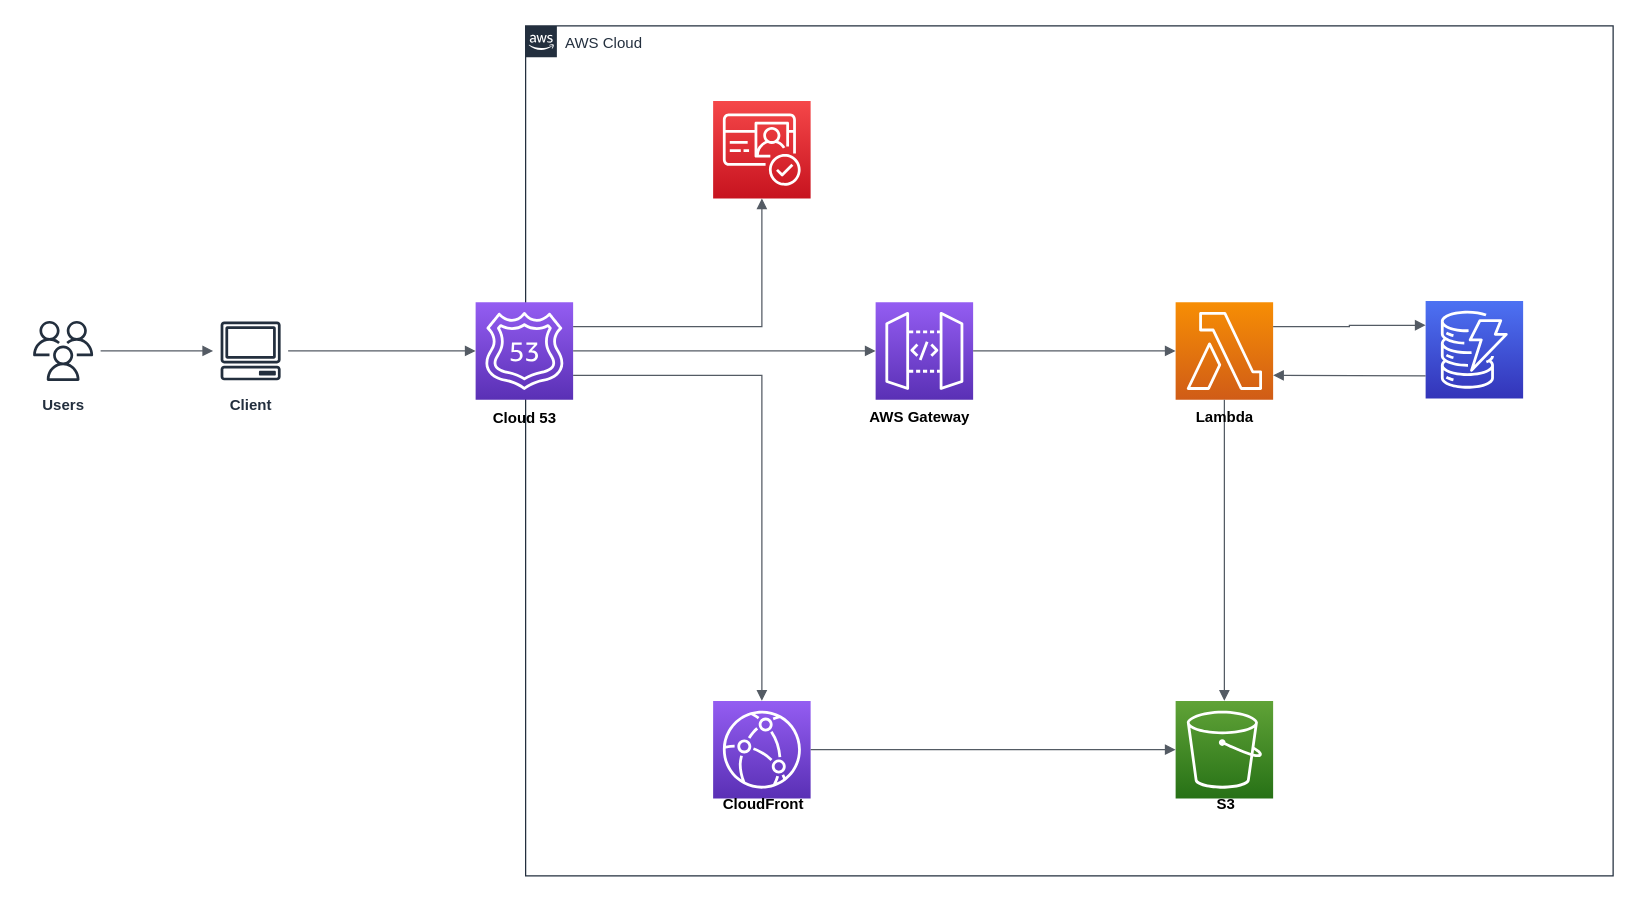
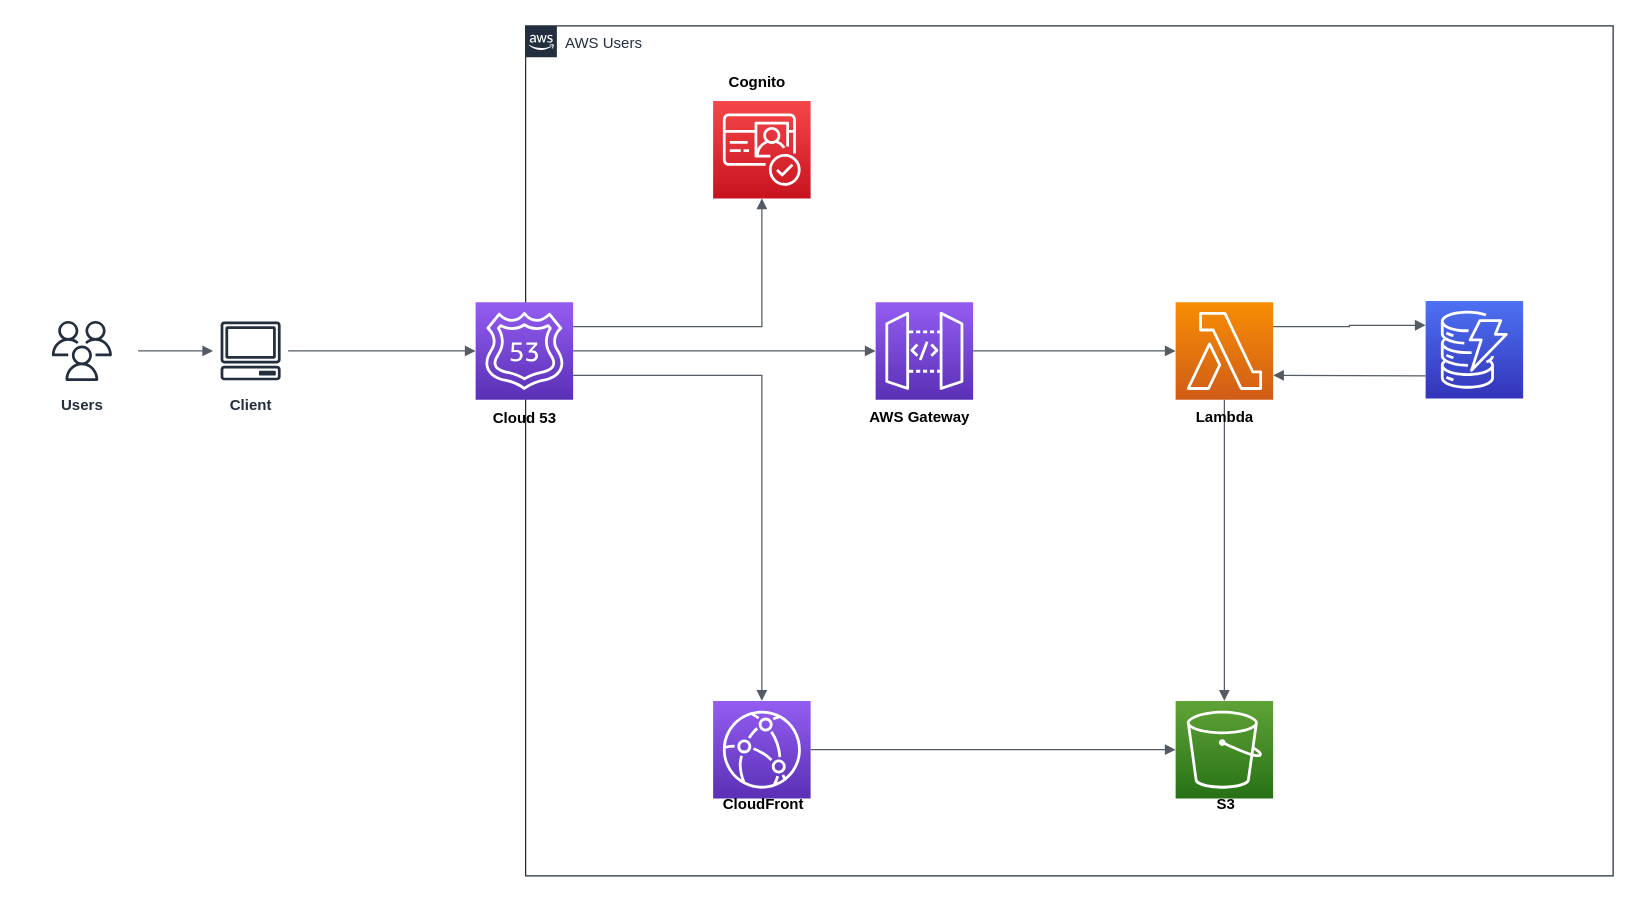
(600, 43) -> (601, 43)
none -> (757, 82)
(63, 351) -> (82, 351)
